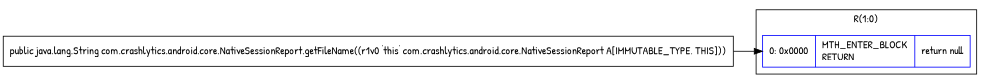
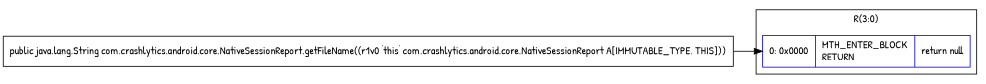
(866, 19) -> (866, 19)
